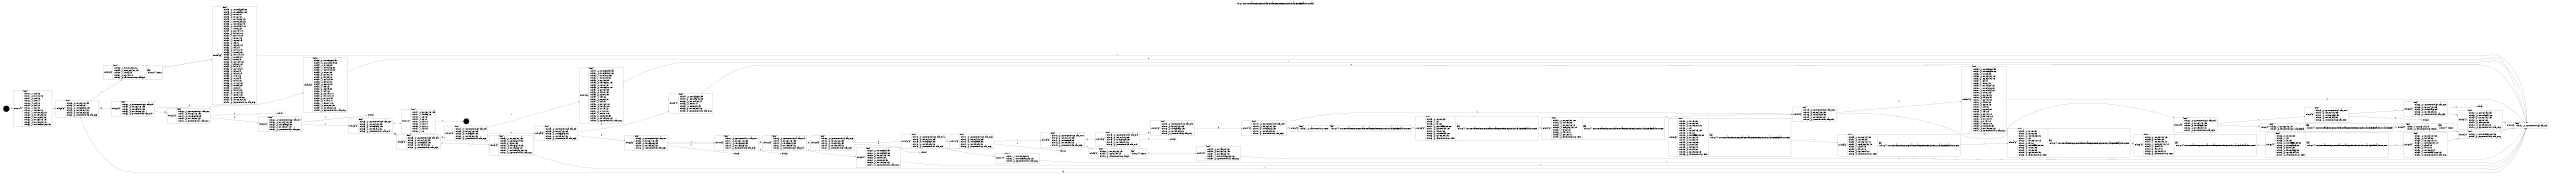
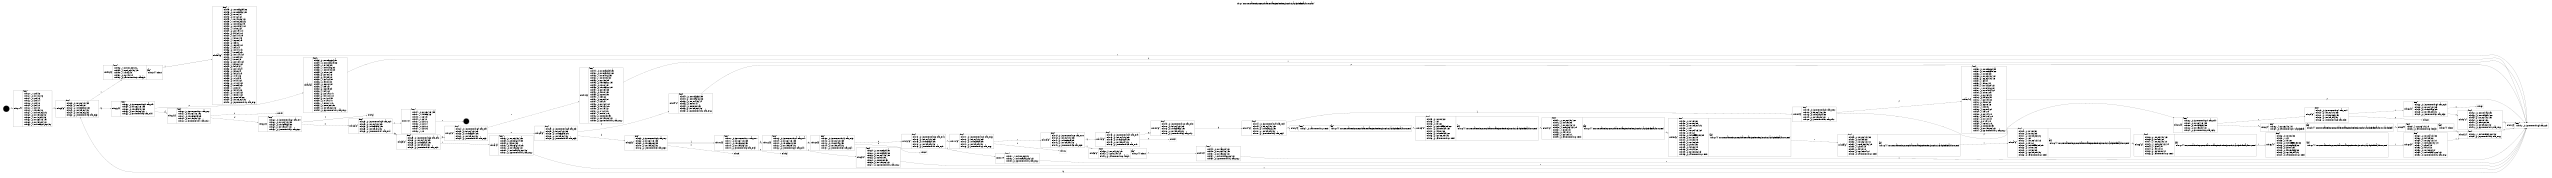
(1728, 115) -> (1666, 133)
